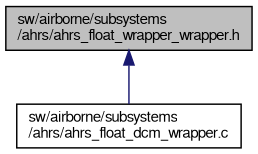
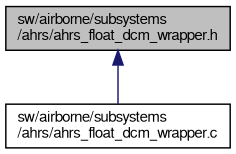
(129, 28) -> (118, 28)
